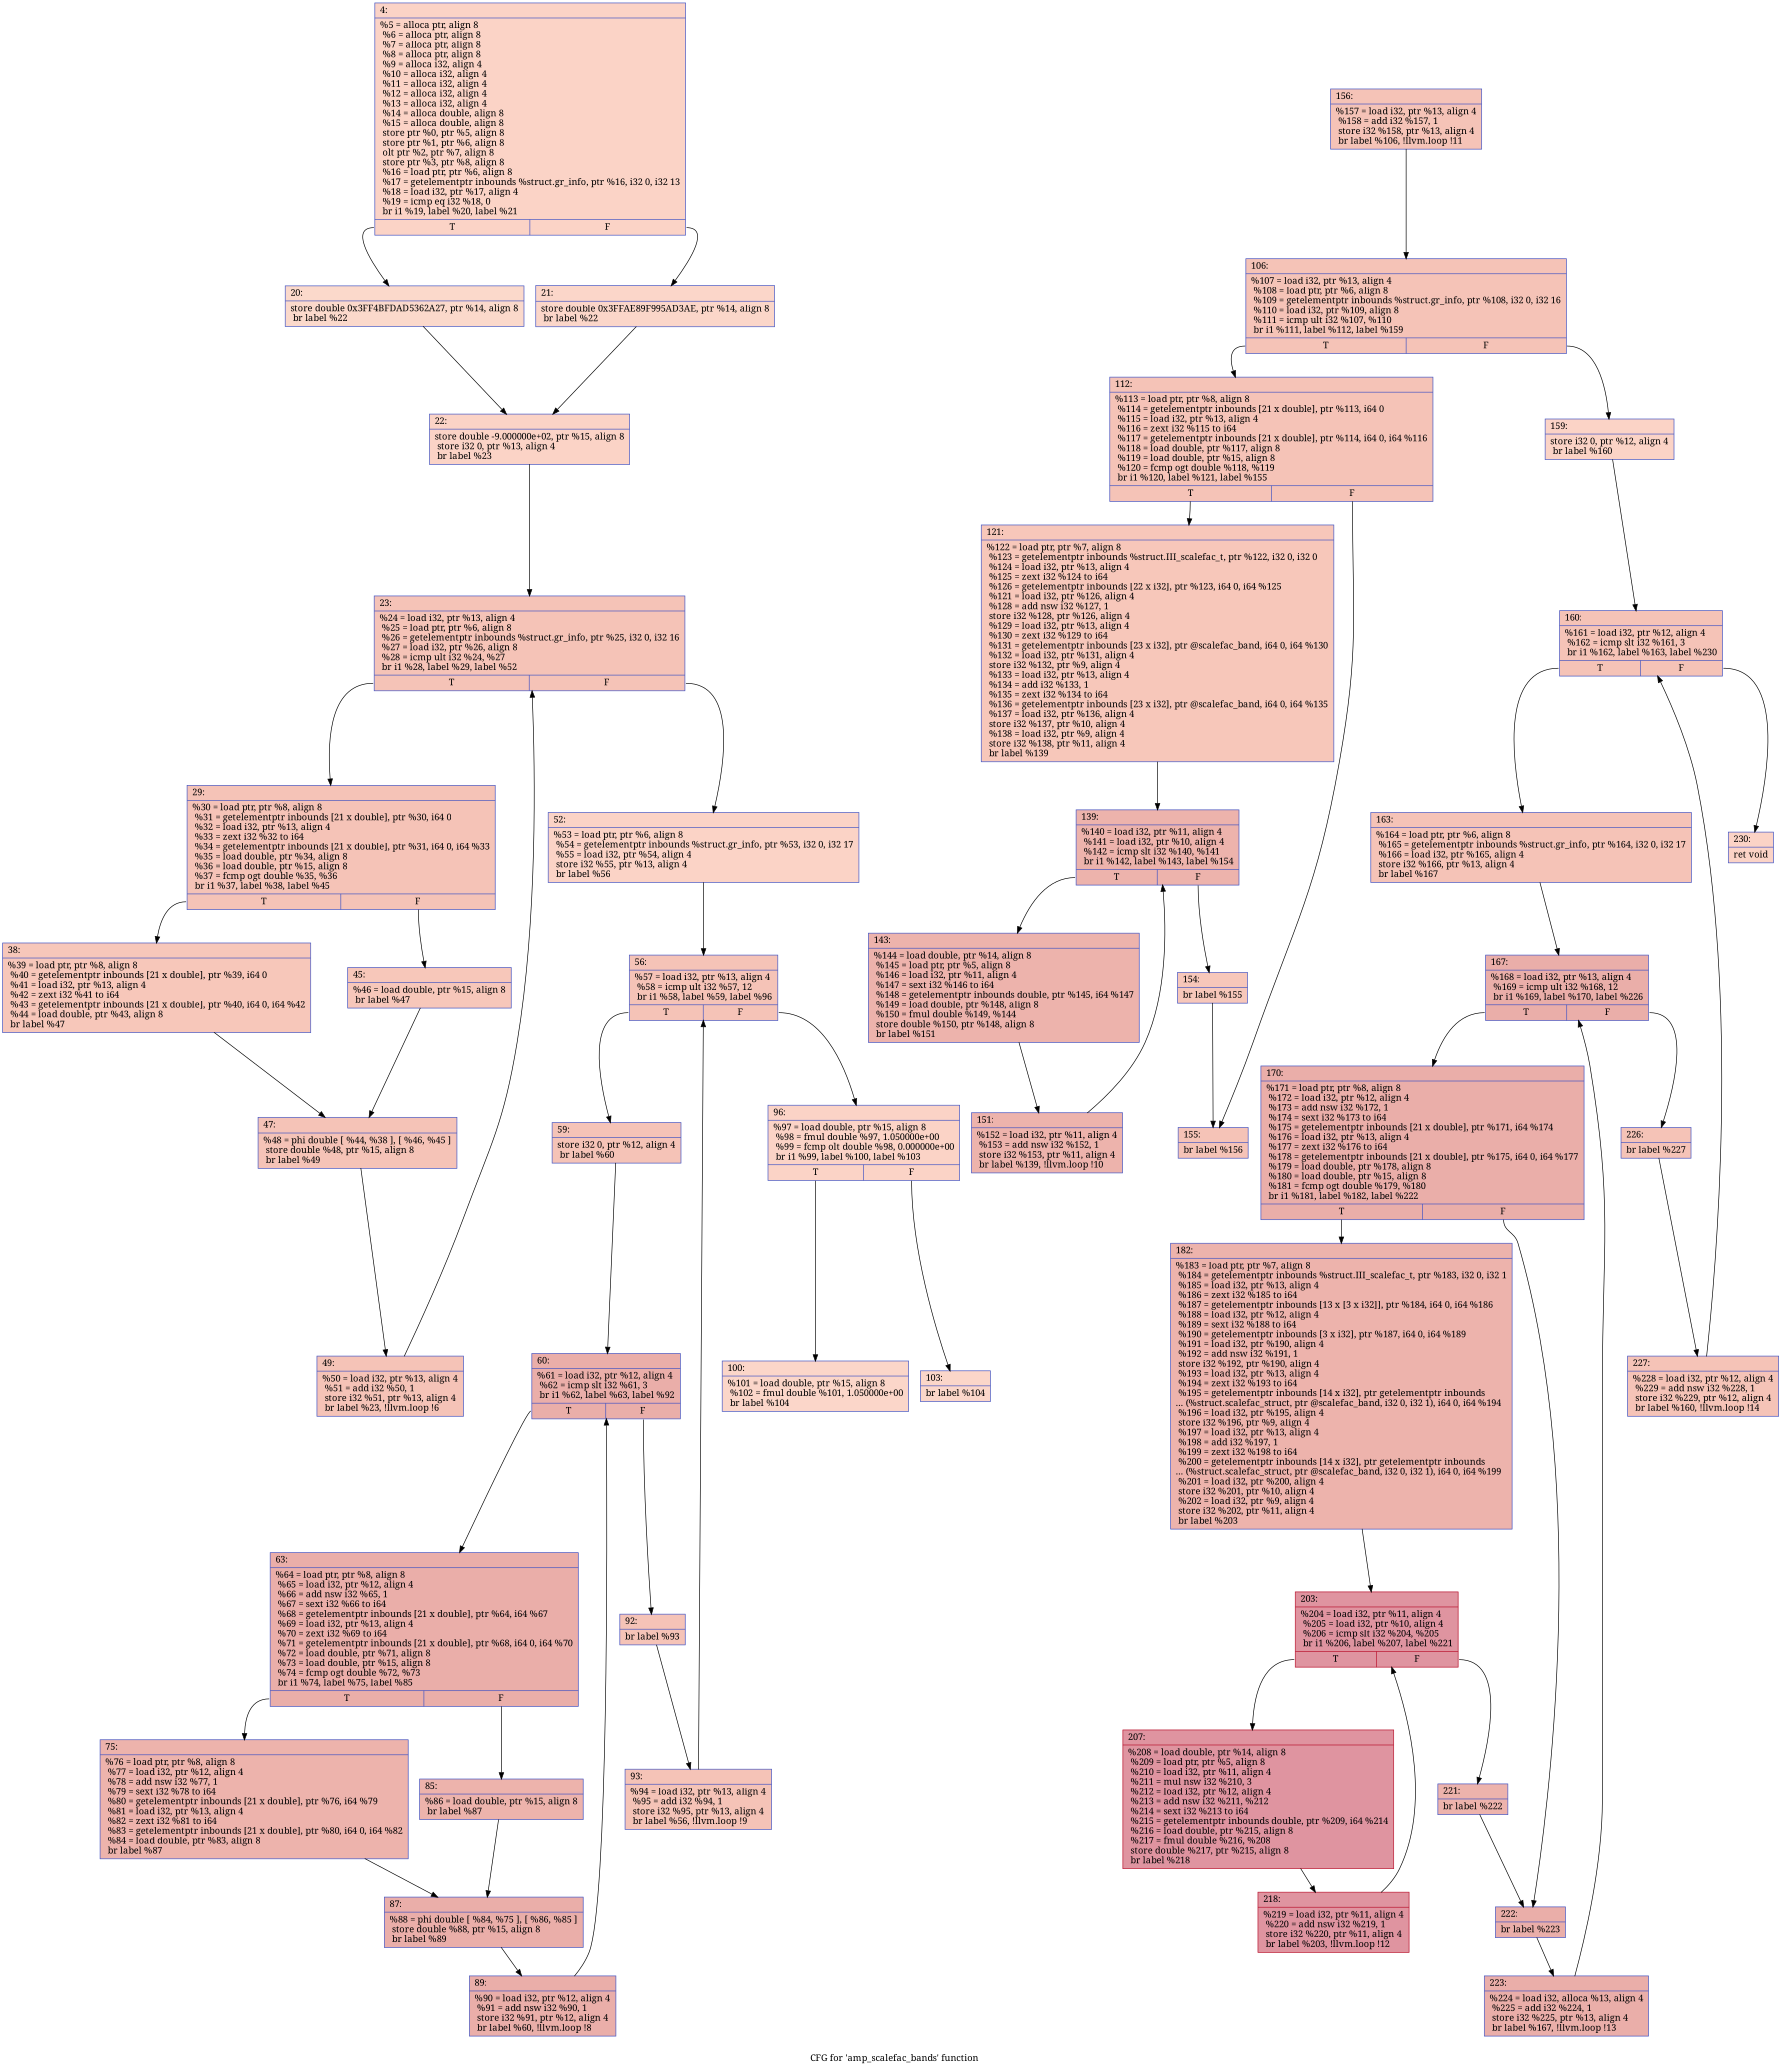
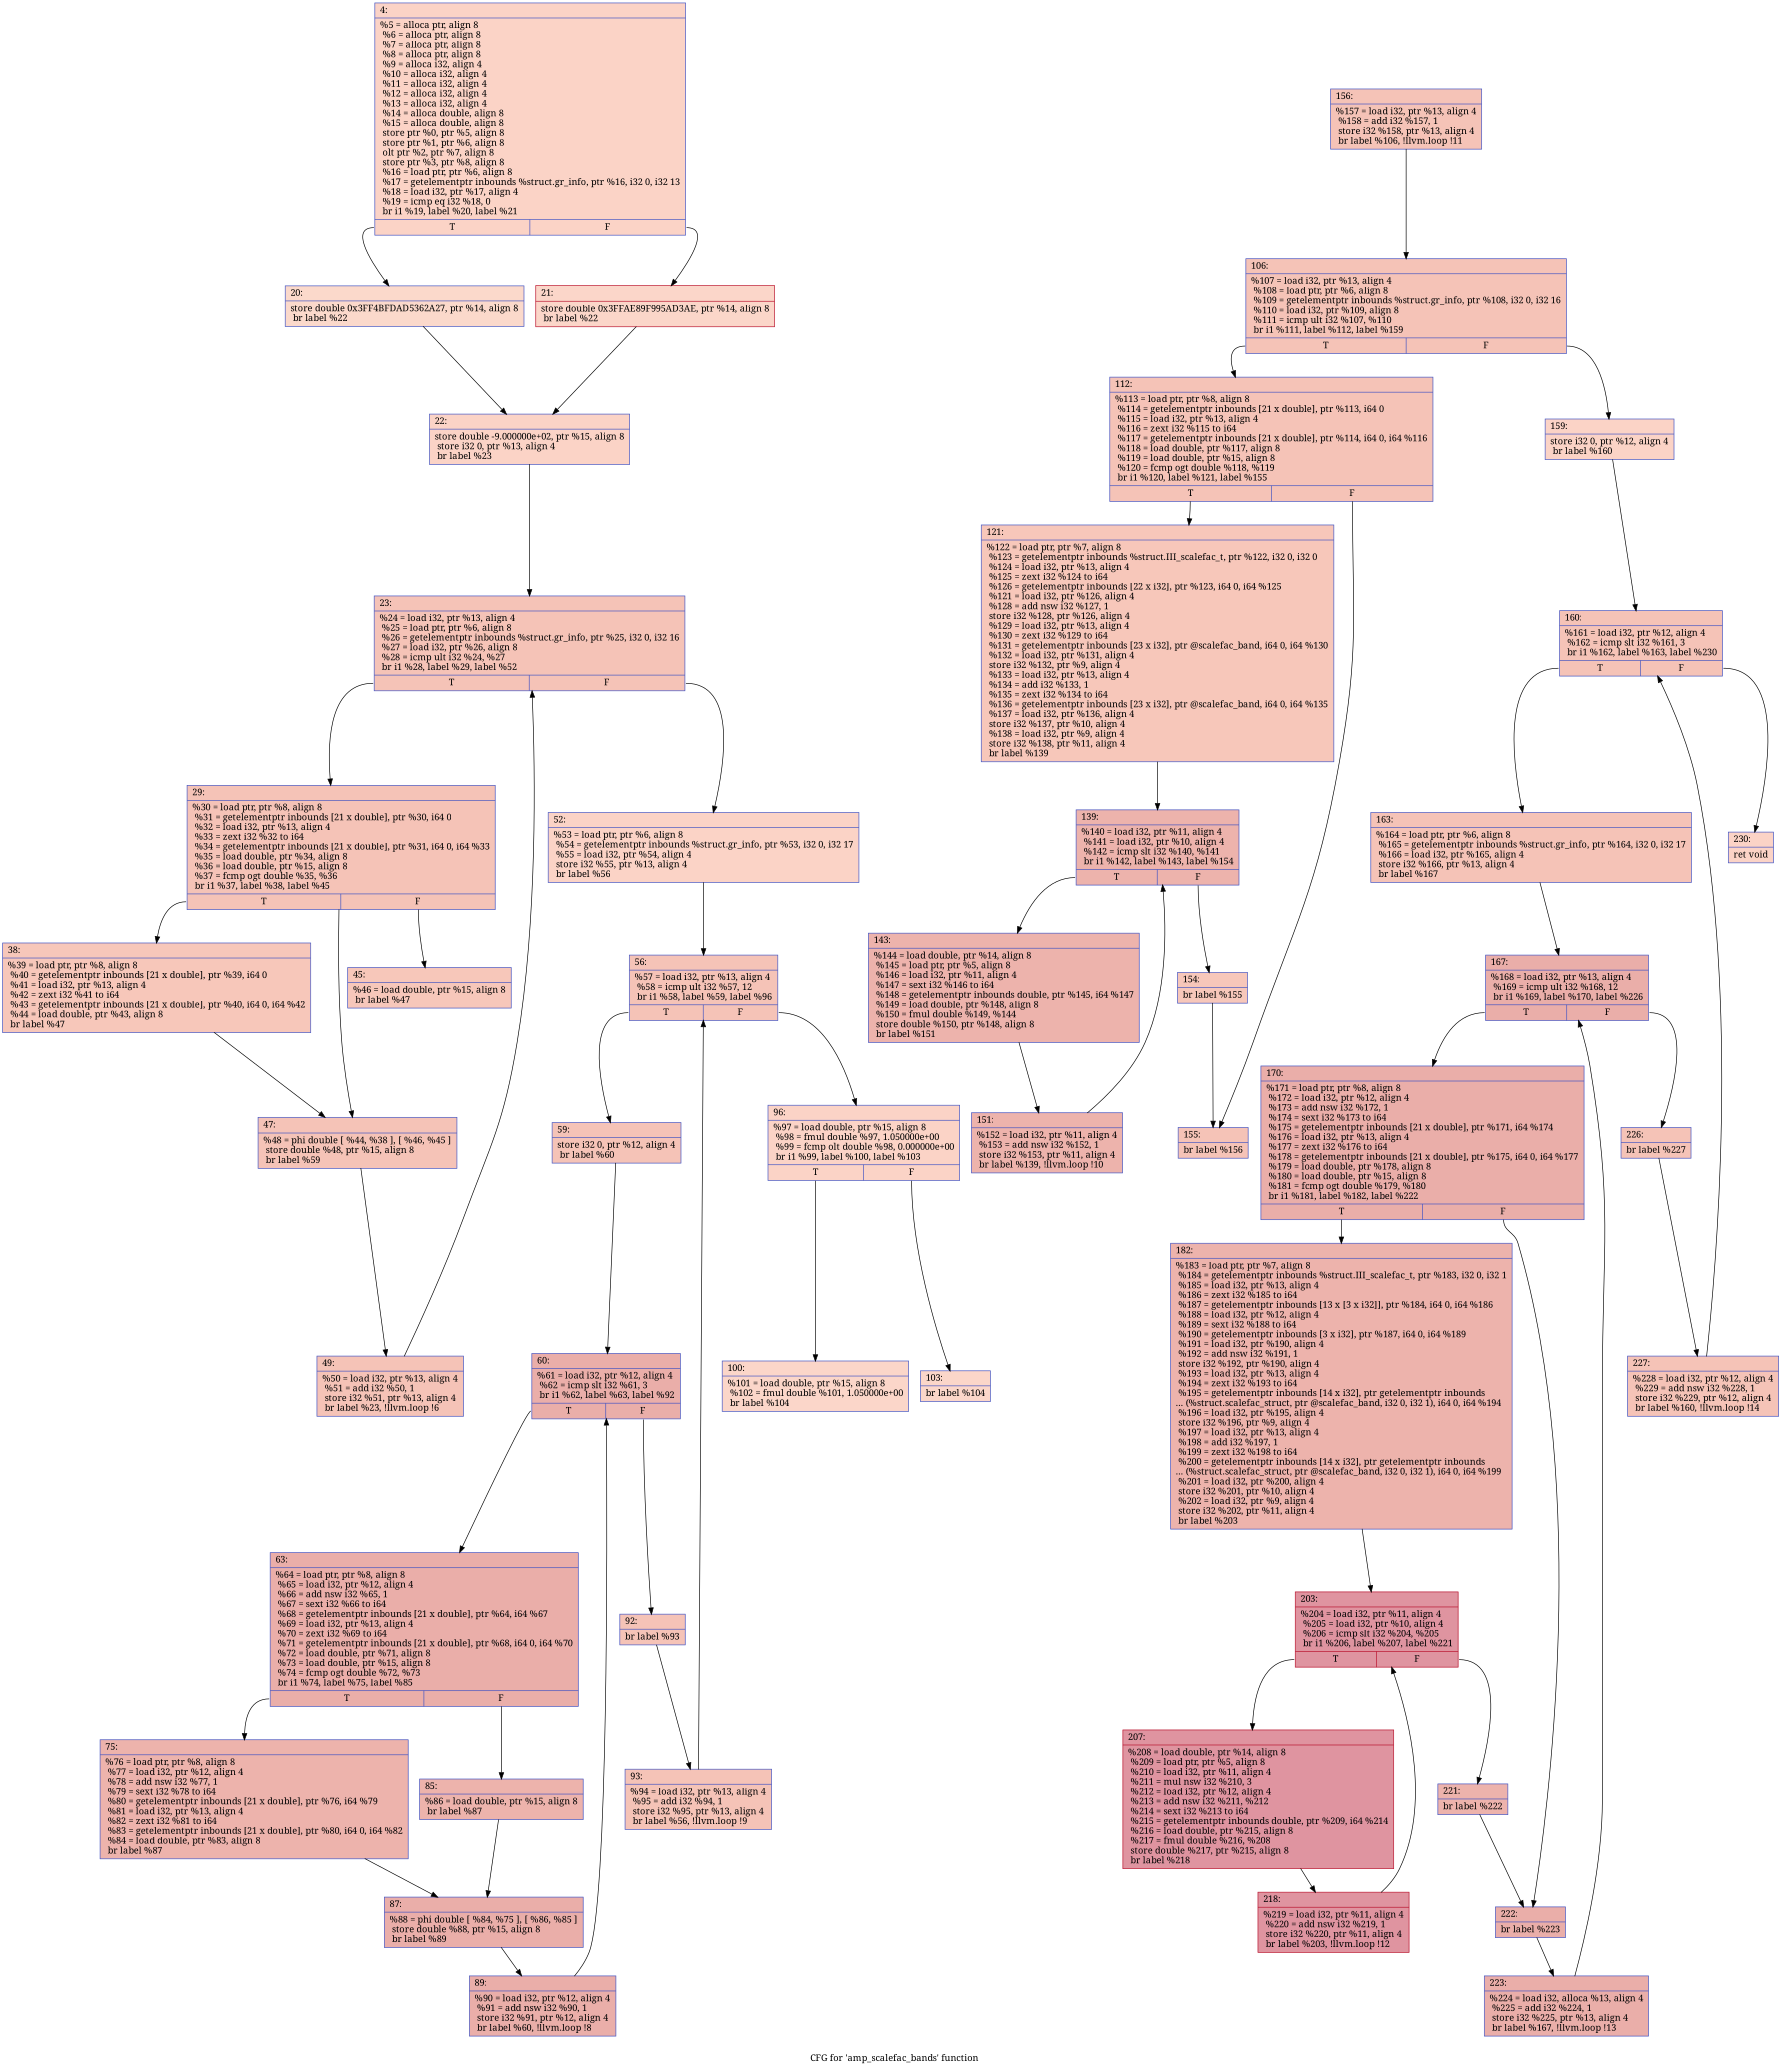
(655, 306) -> (655, 306)
(396, 1060) -> (340, 1011)
(292, 1160) -> (292, 1160)
